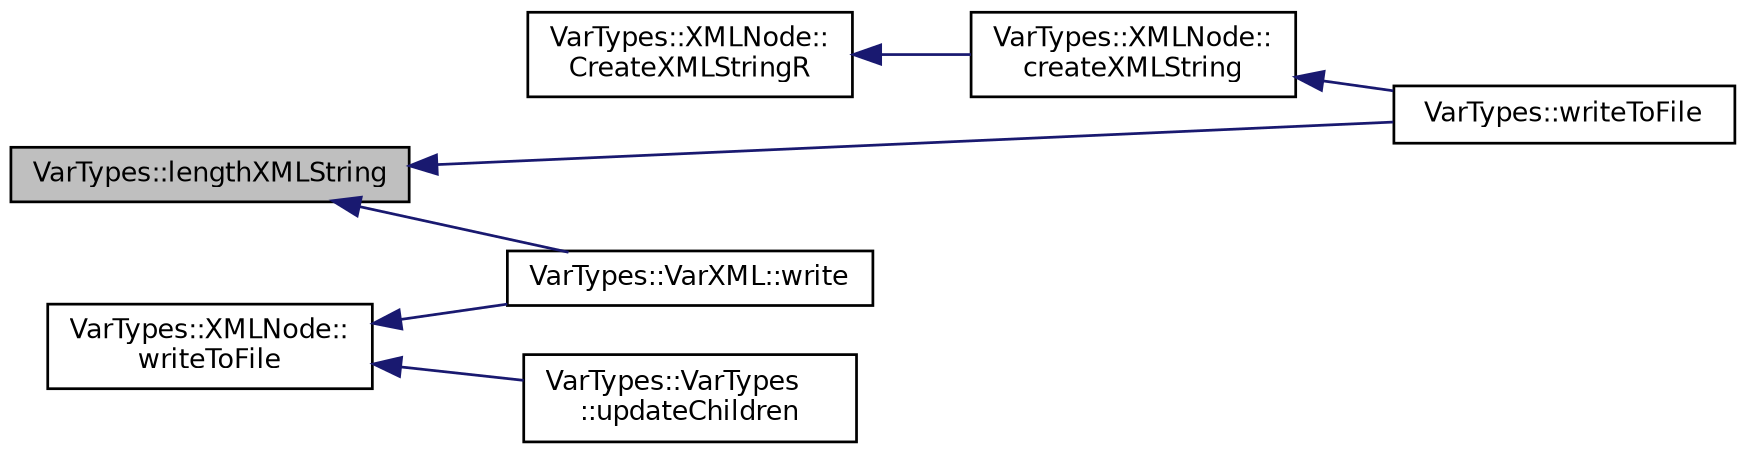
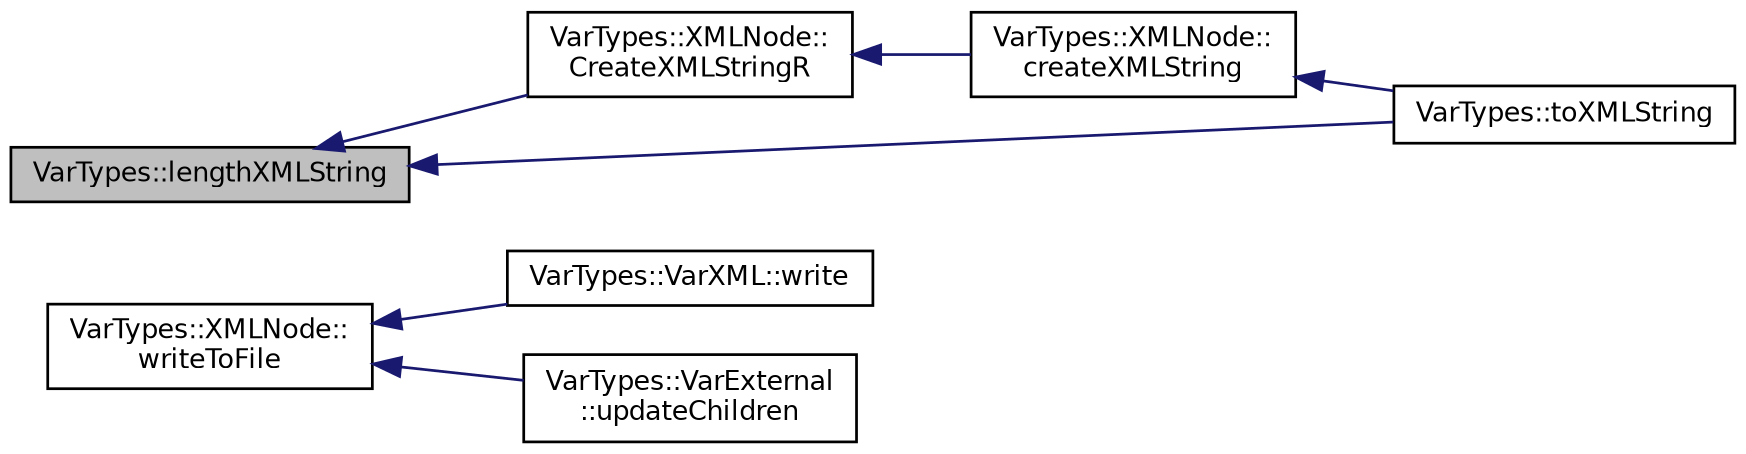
(1564, 115) -> (1564, 115)
(464, 229) -> (435, 118)
(690, 398) -> (690, 398)
